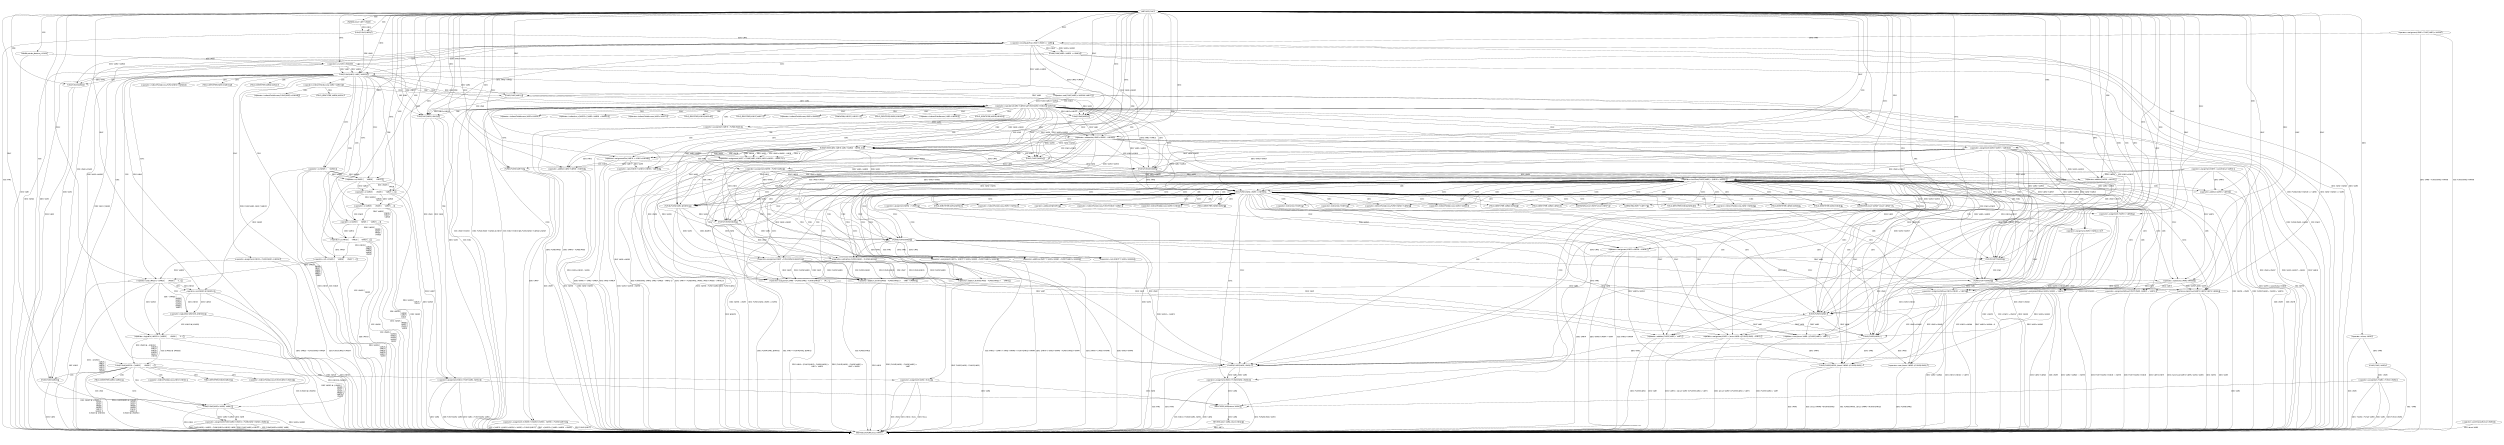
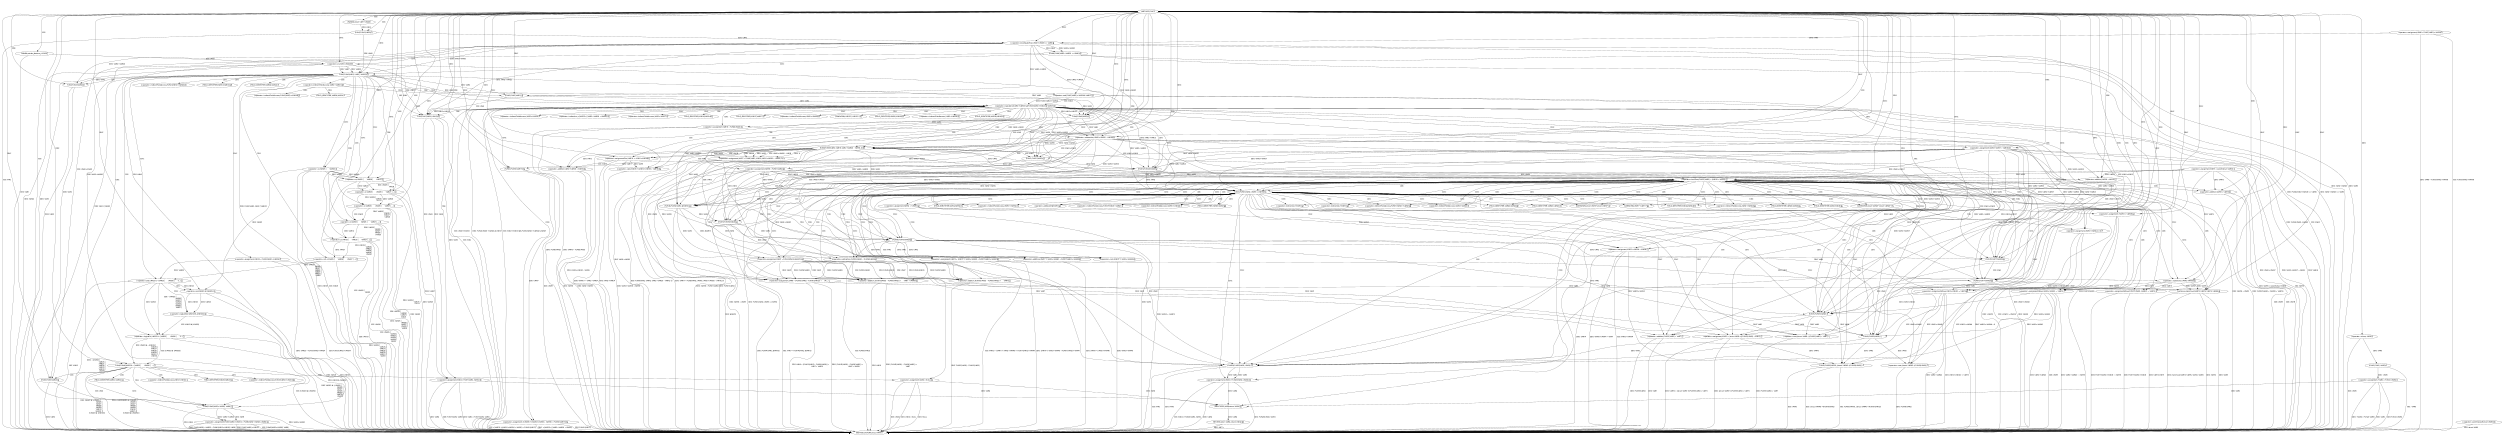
(447, 13) -> (62, 44)
